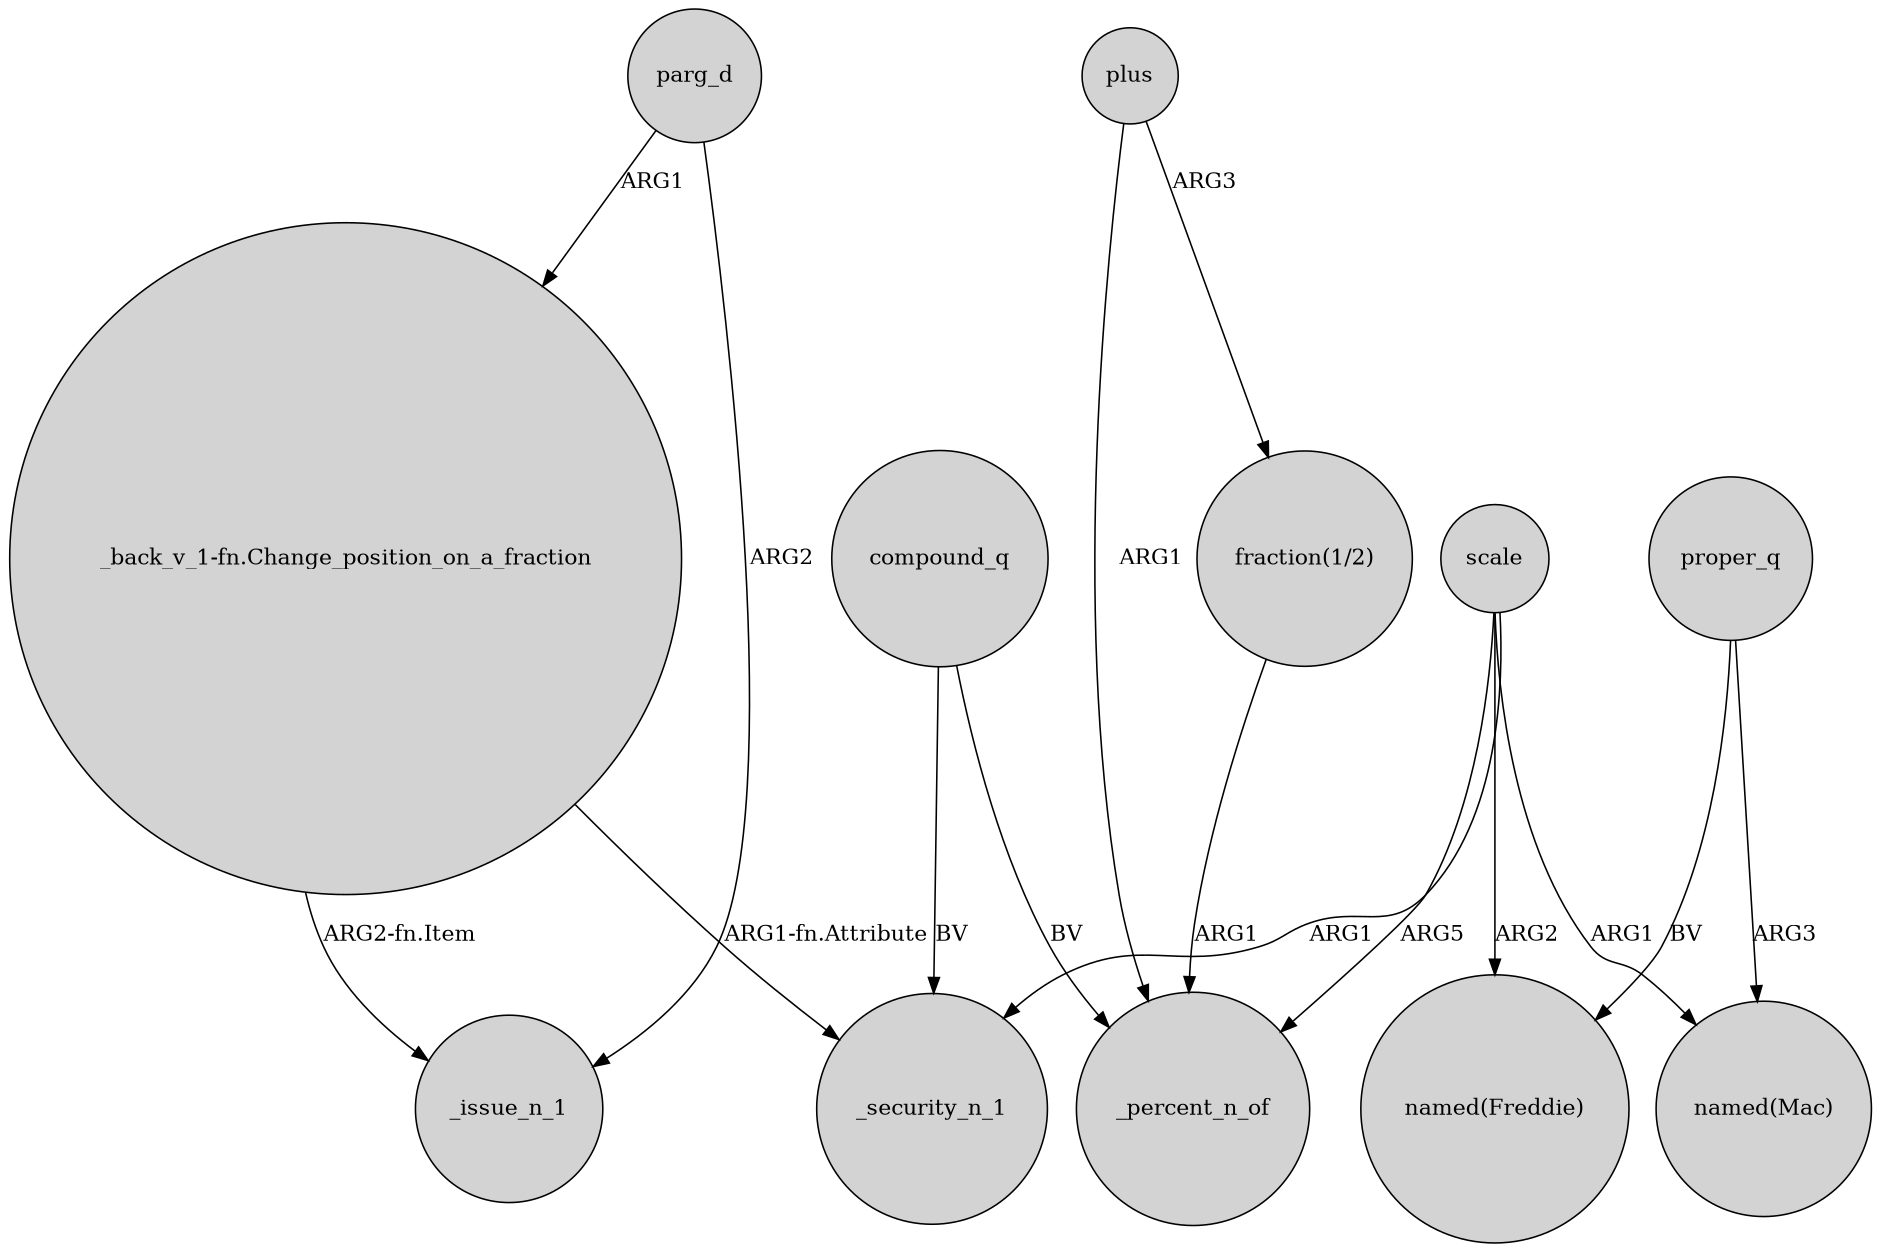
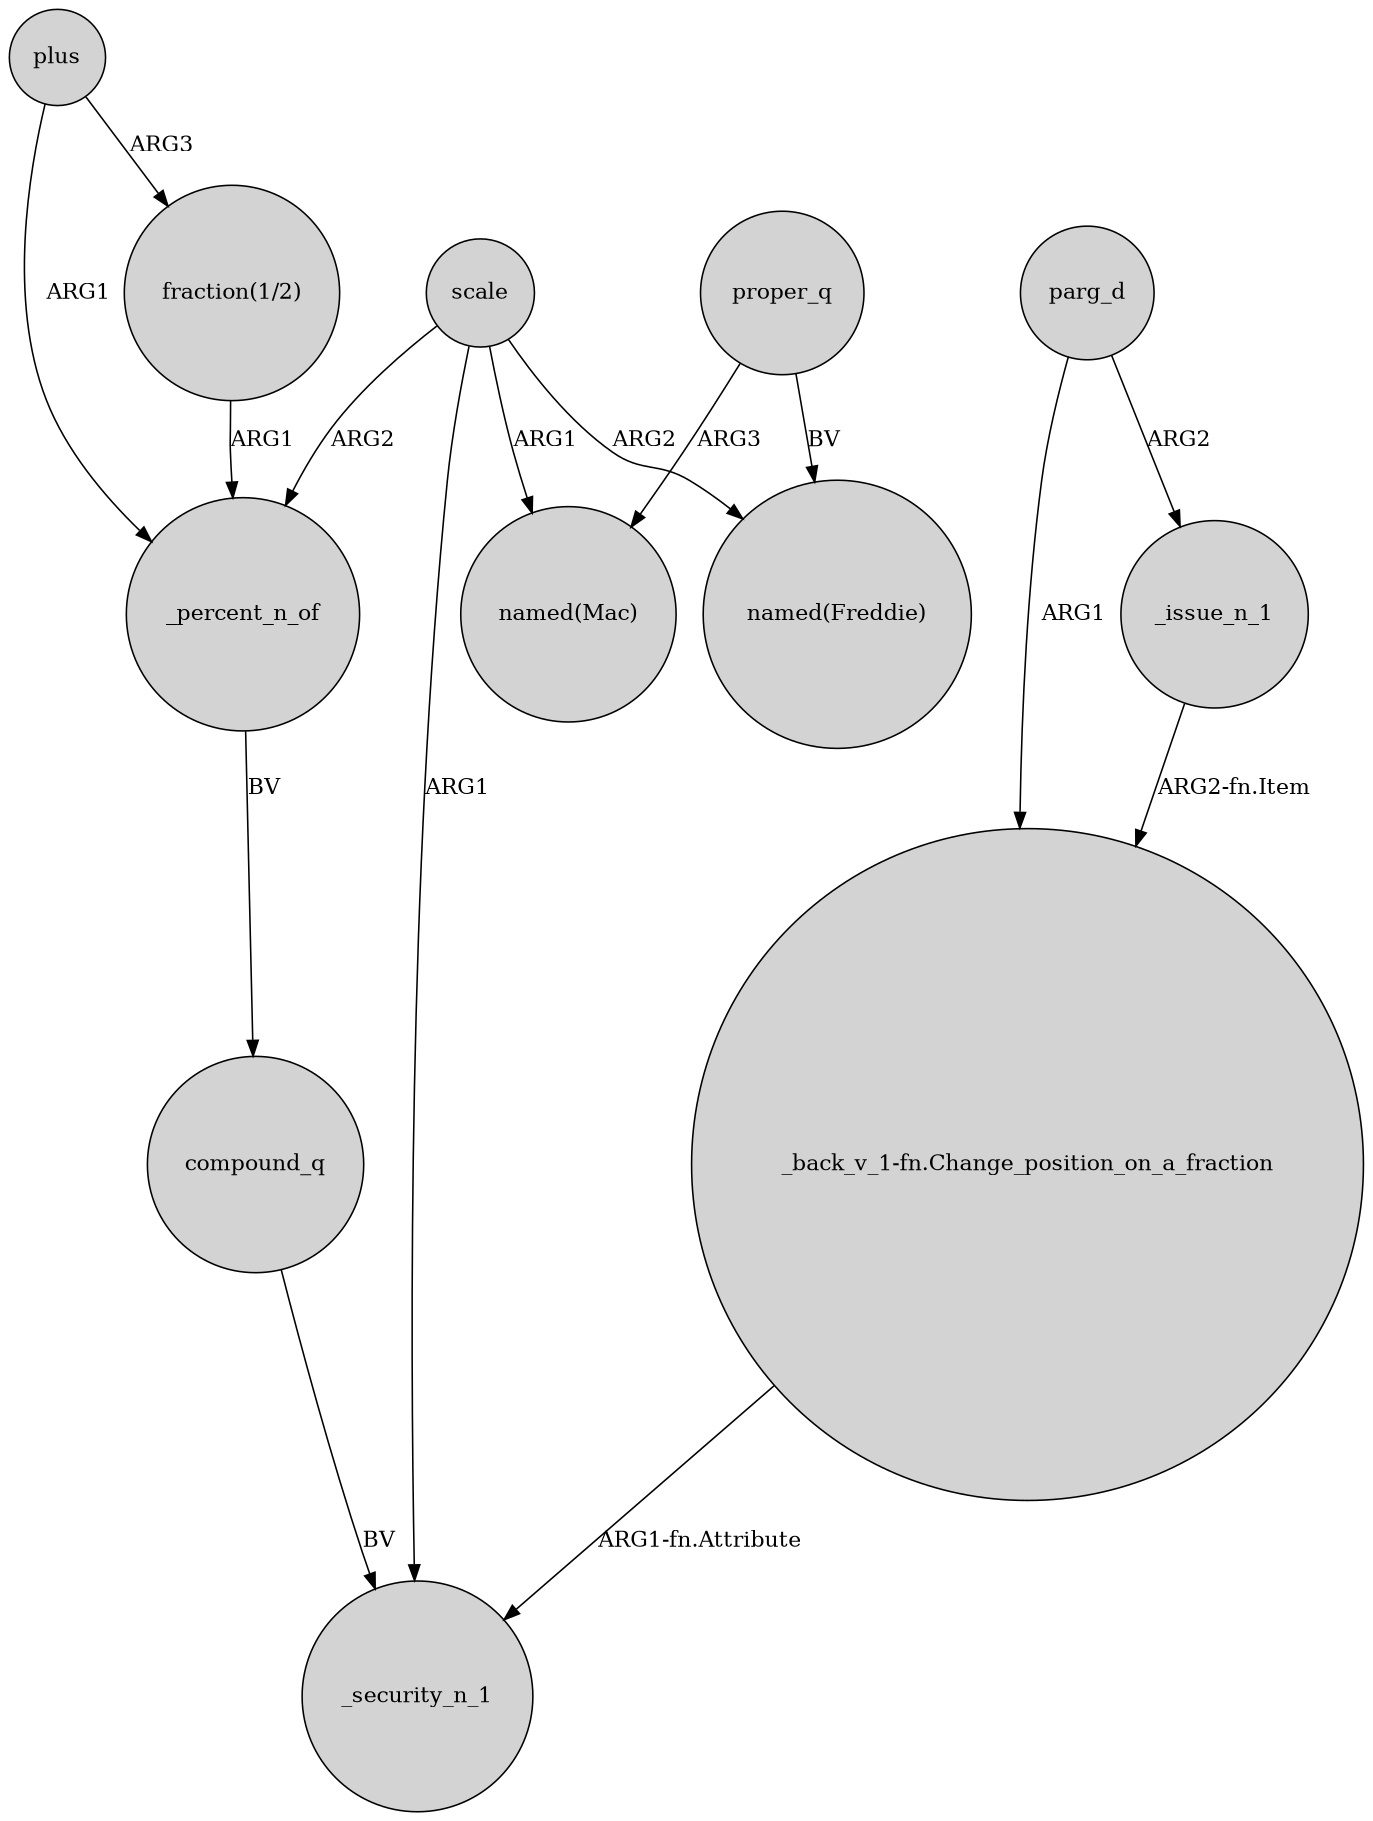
(1007, 850) -> (249, 886)
(1433, 935) -> (363, 440)
(345, 982) -> (1163, 767)
